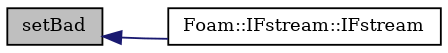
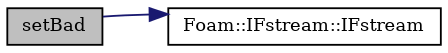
(145, 38) -> (126, 15)
